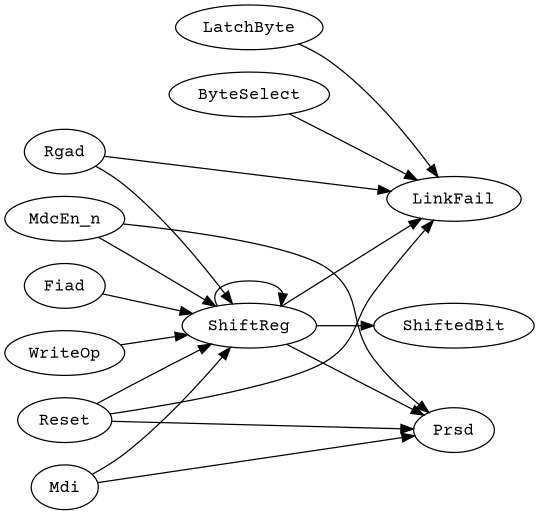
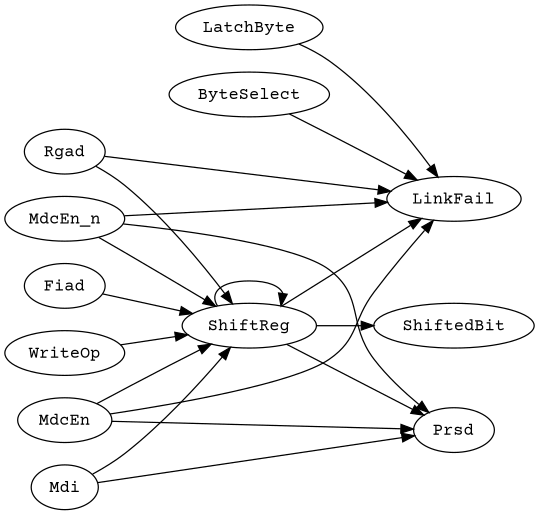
none -> (250, 209)
(65, 420) -> (65, 420)
